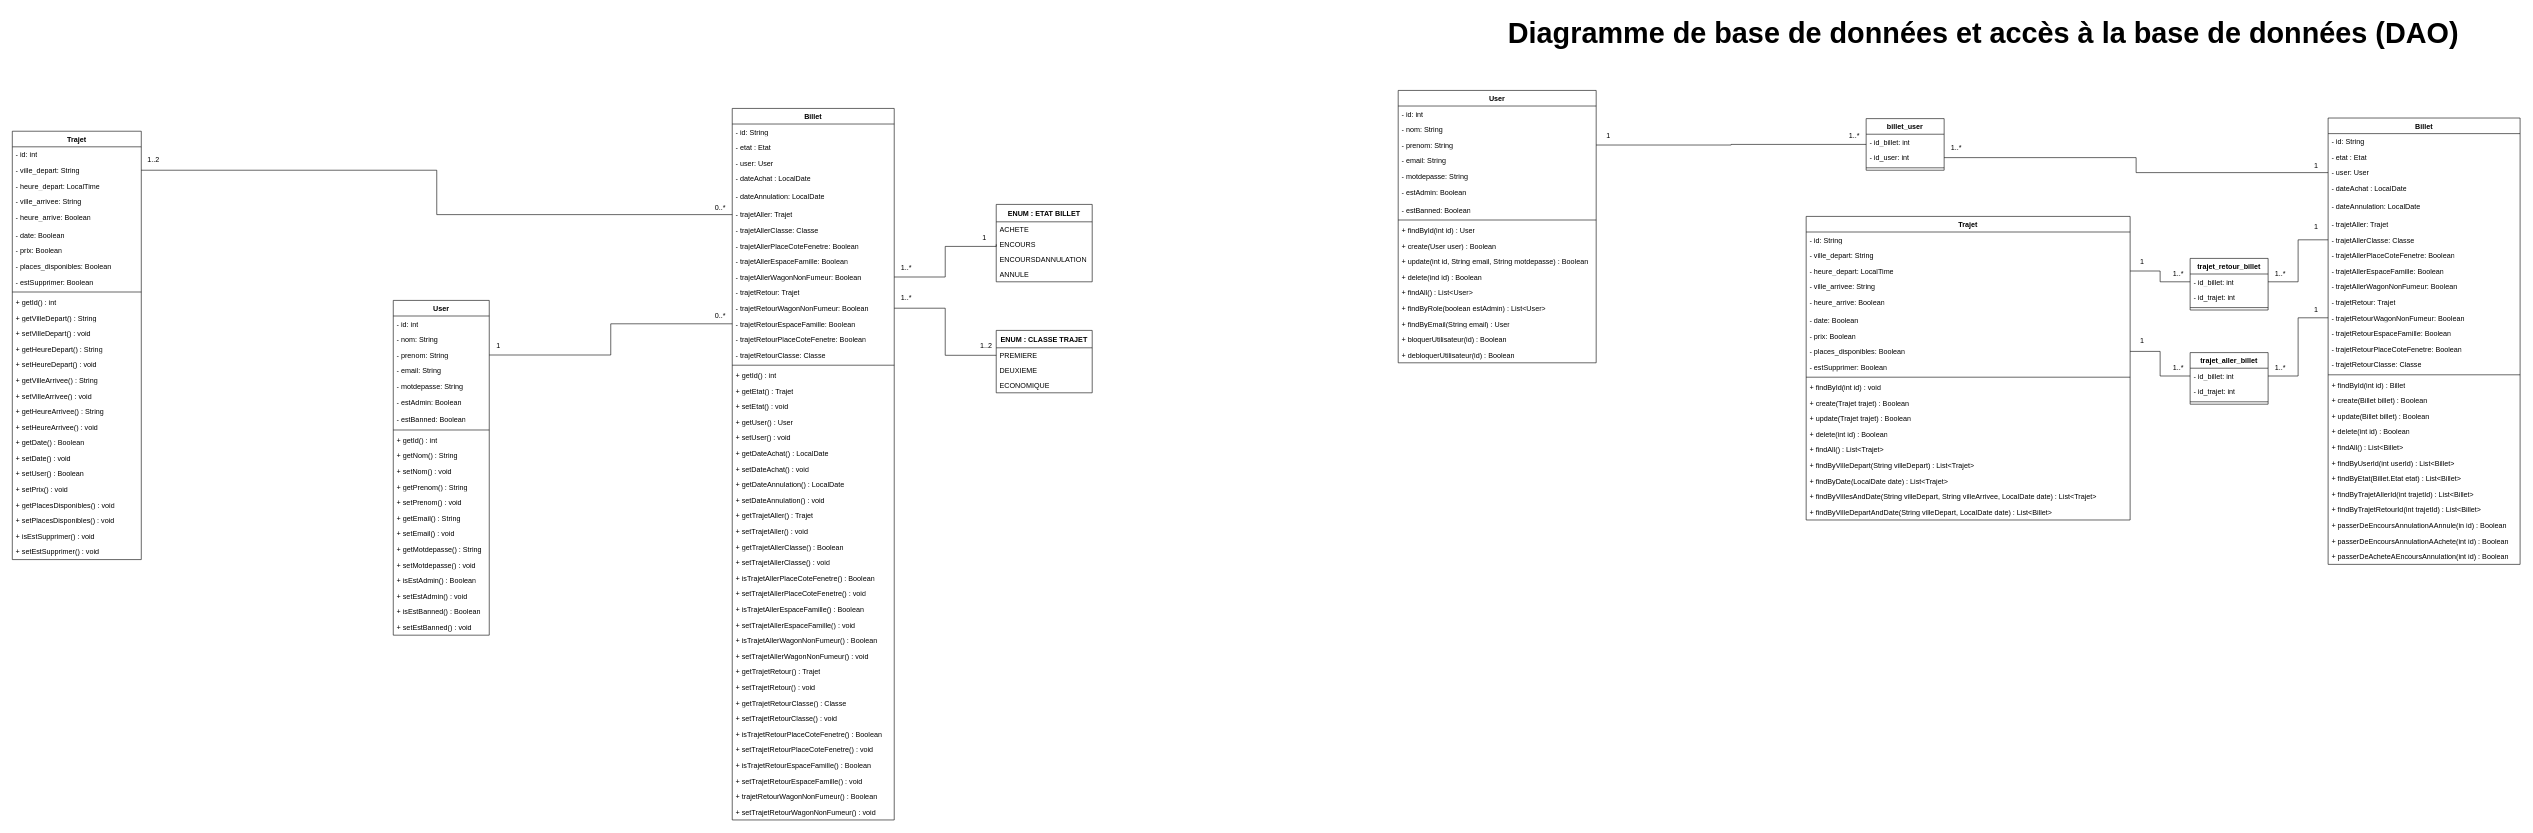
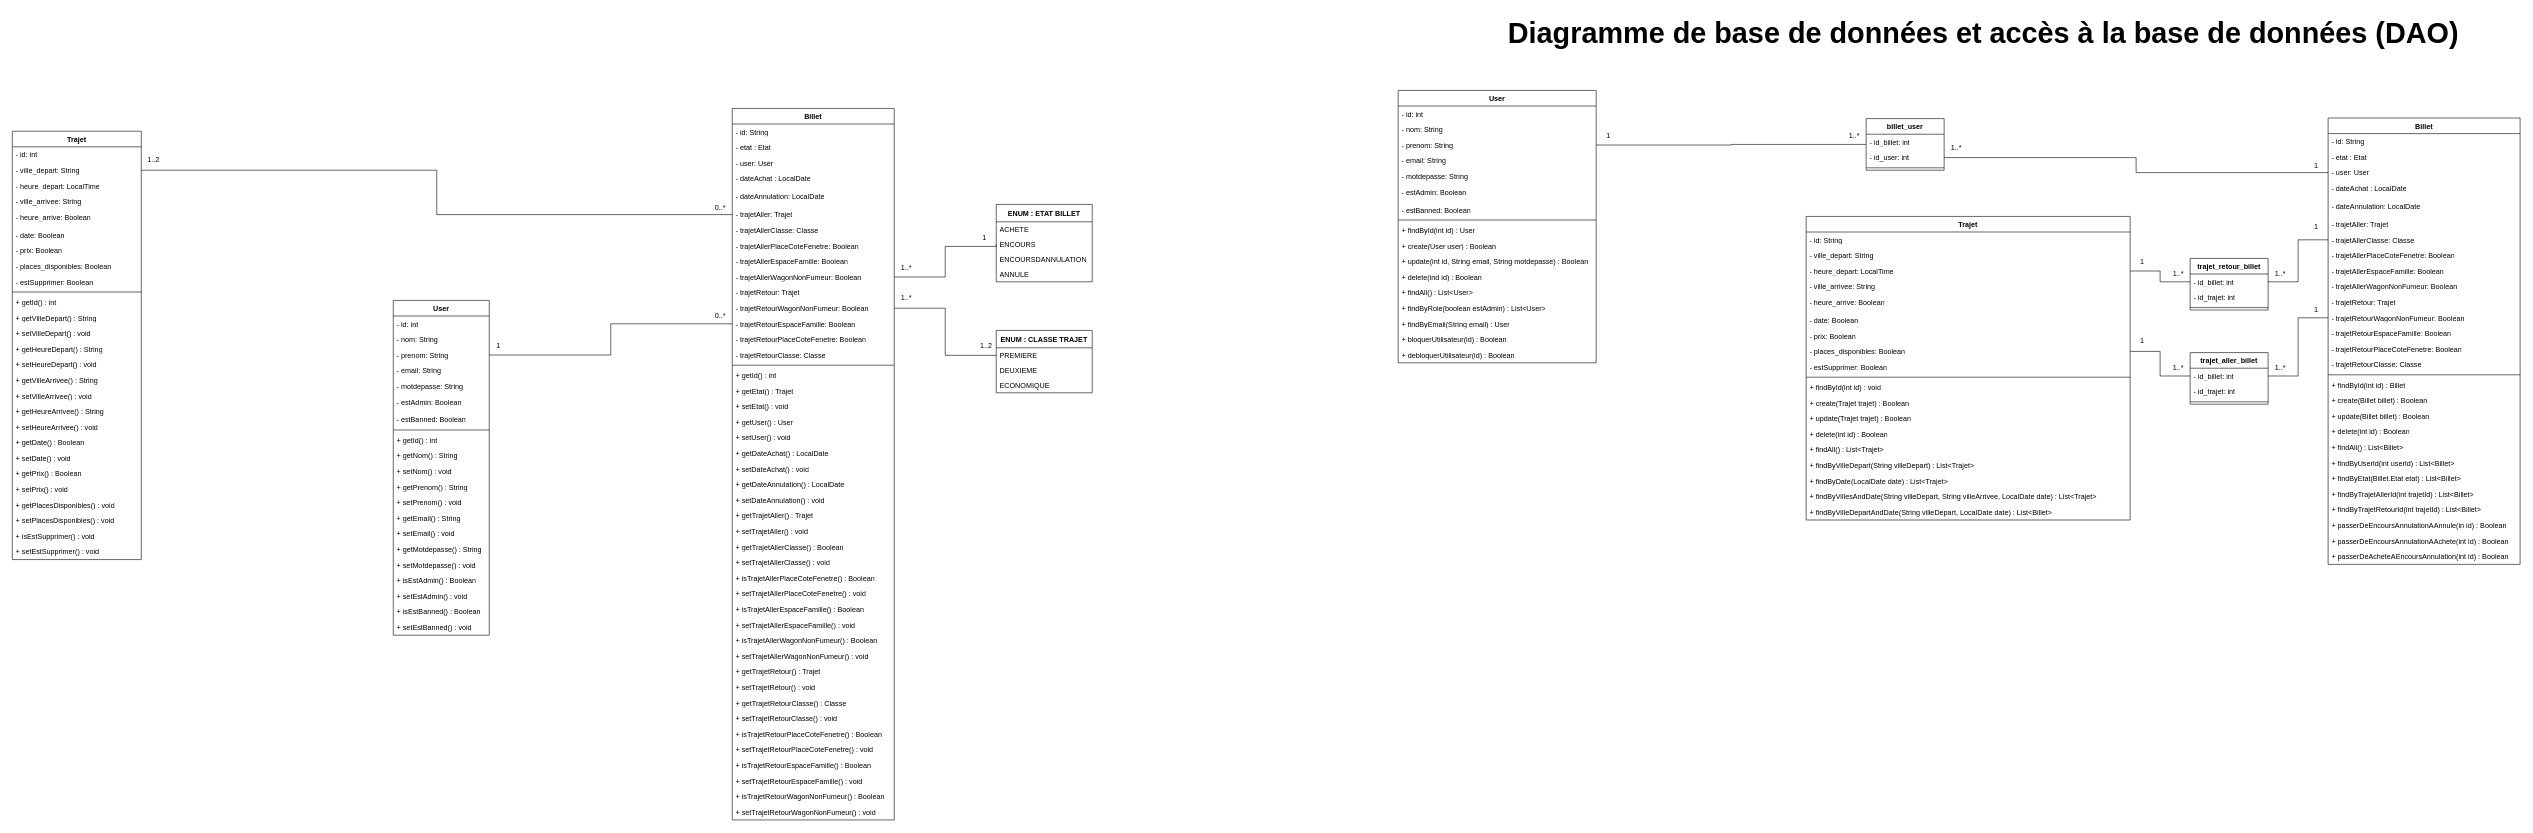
(54, 474) -> (53, 474)
(812, 797) -> (814, 802)
